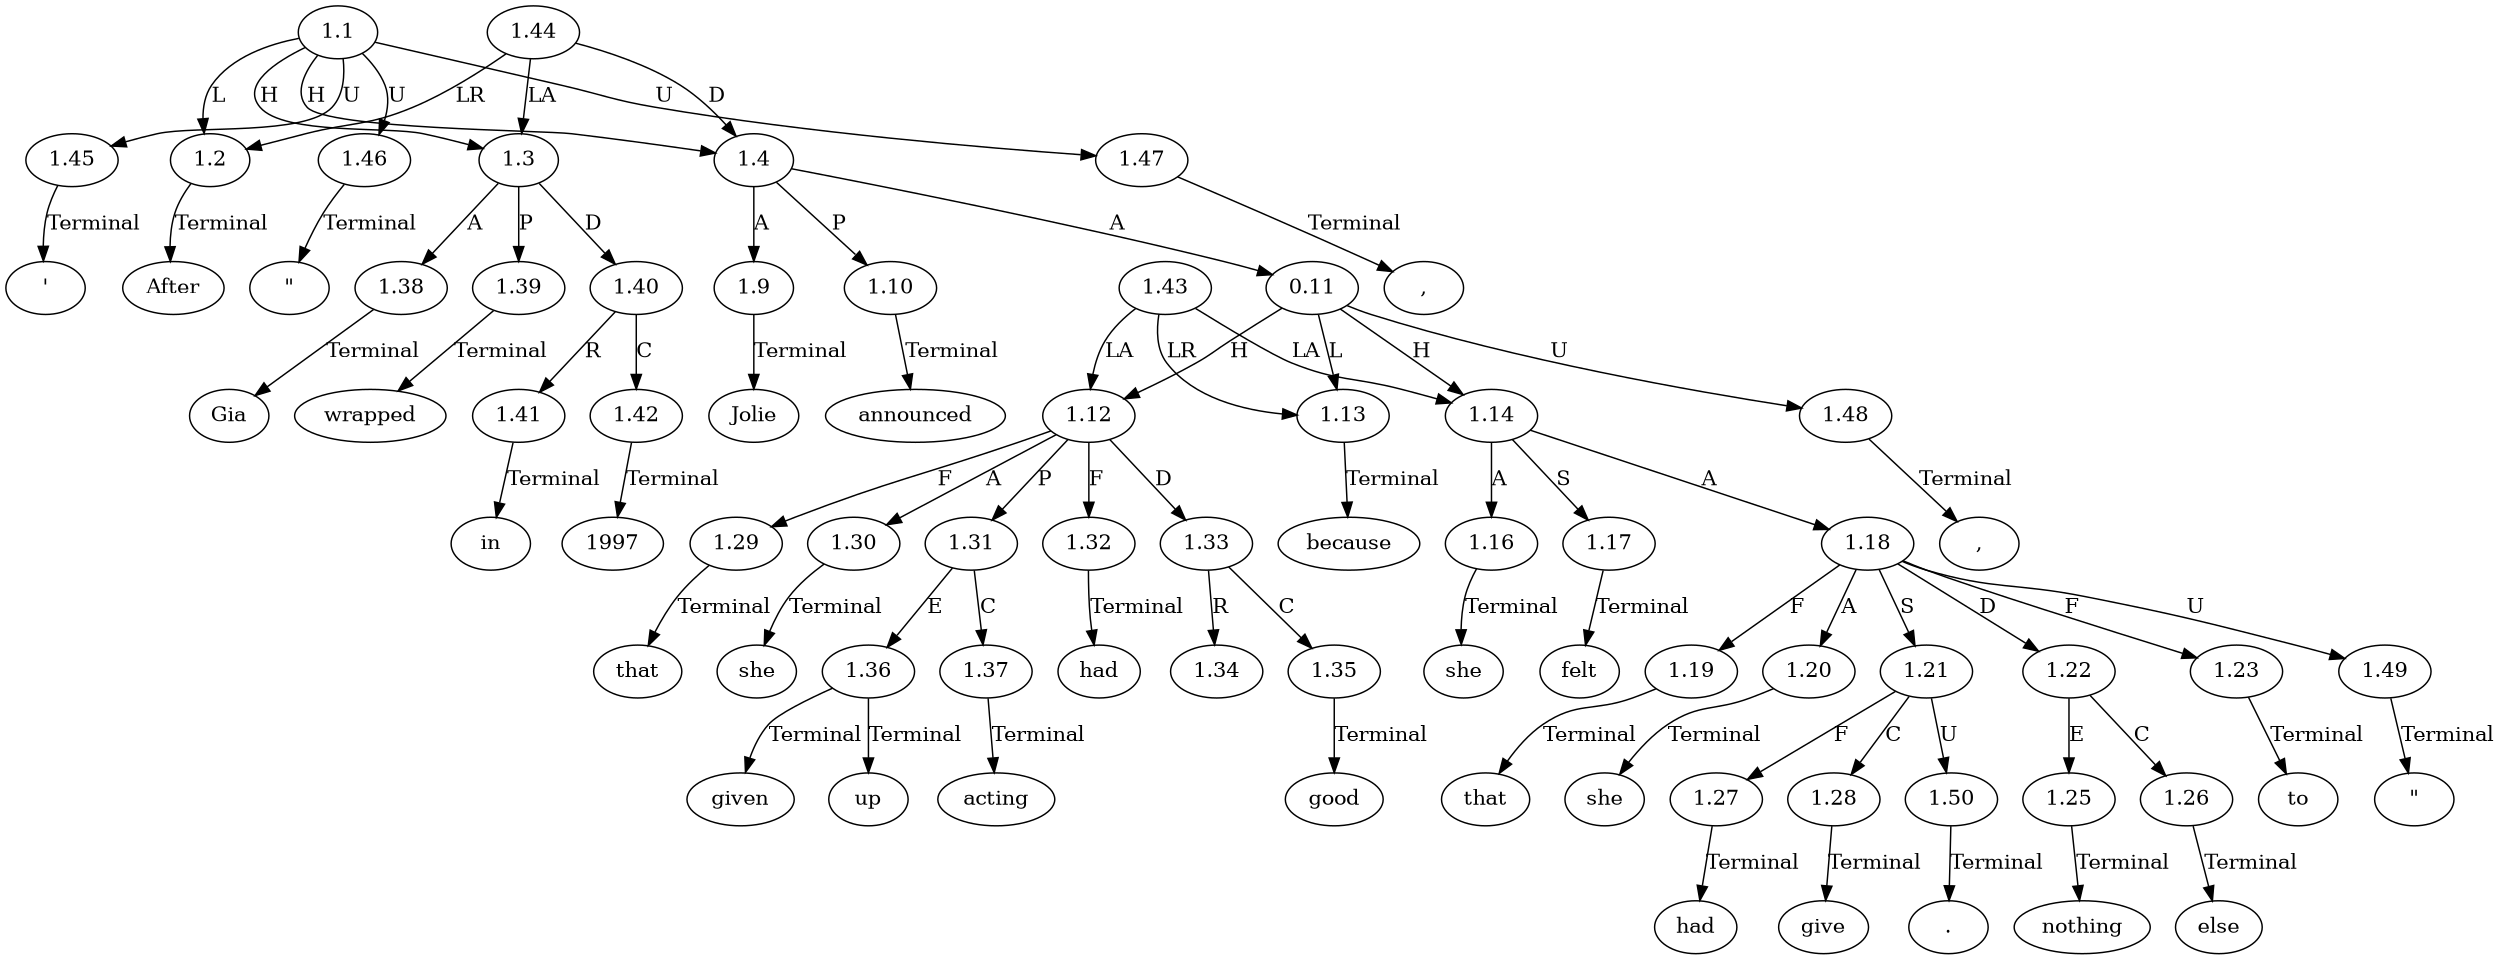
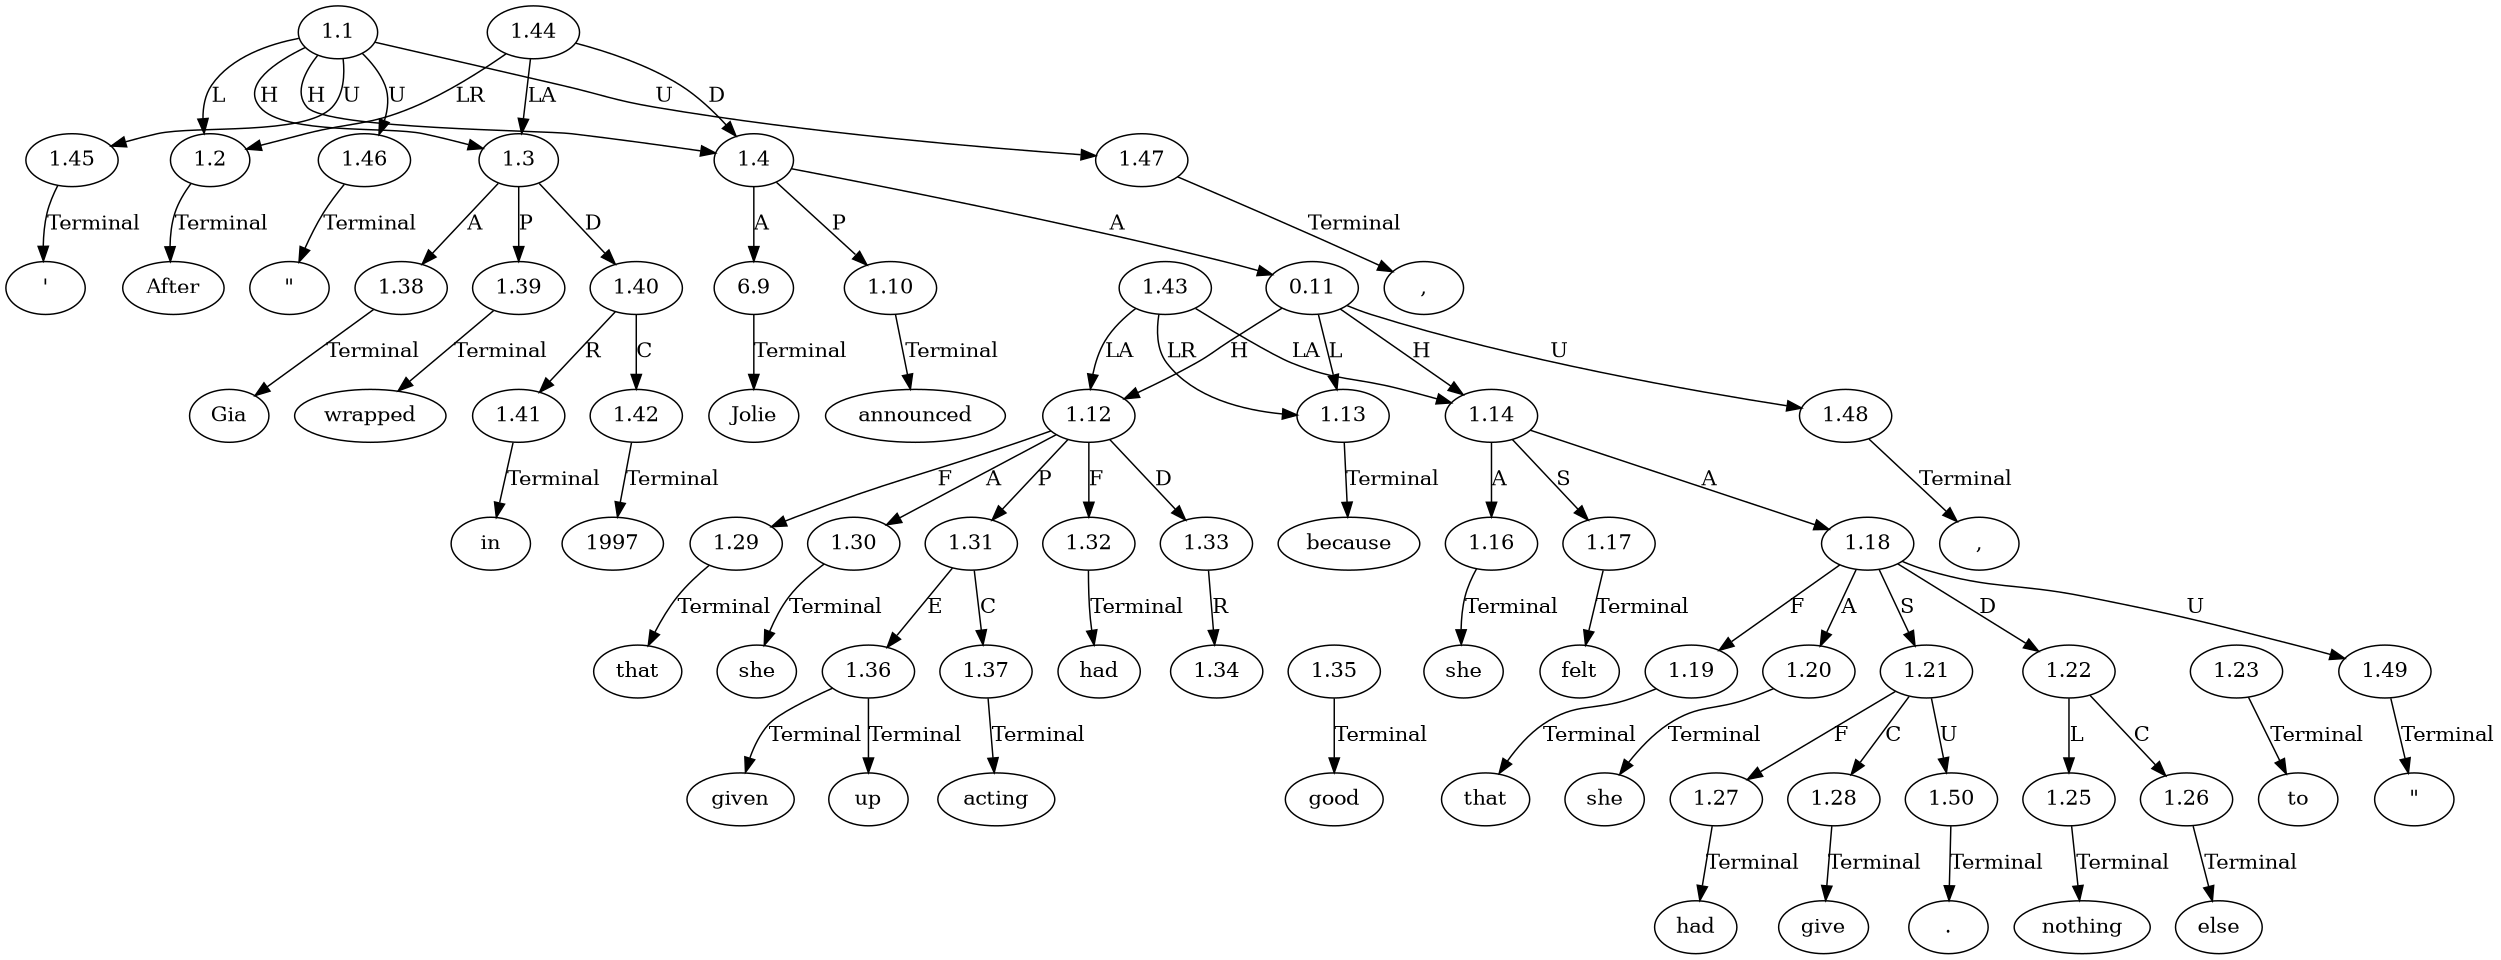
(754, 288) -> (754, 288)
(1265, 602) -> none
(2042, 609) -> none
(2077, 735) -> (2077, 735)
